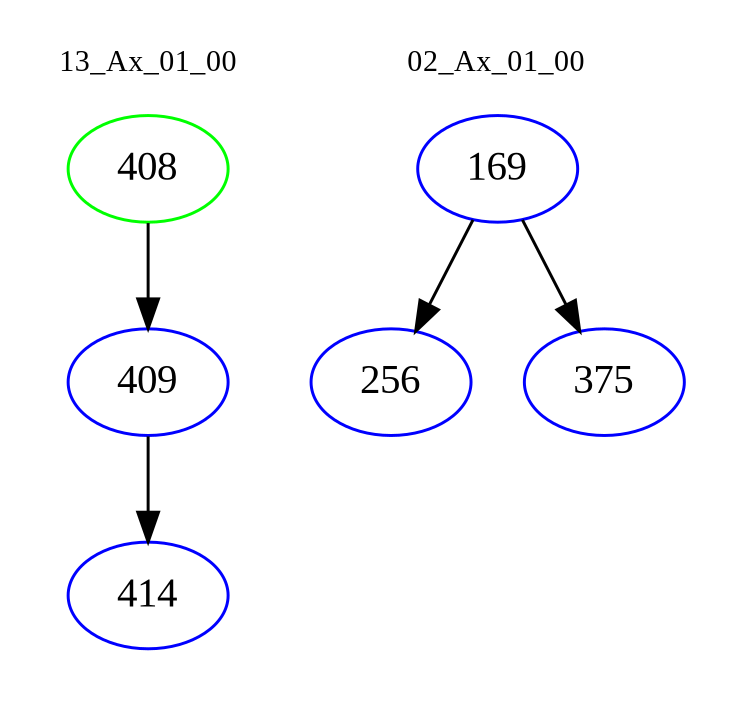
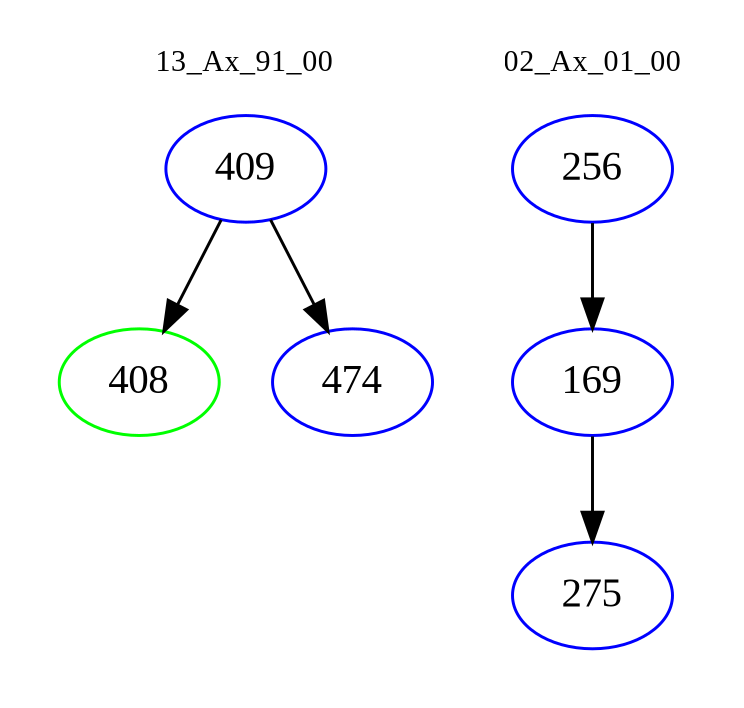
(150, 64) -> (246, 64)
(148, 261) -> (199, 262)
(451, 262) -> (593, 261)
(604, 382) -> (593, 595)
(148, 595) -> (353, 382)
